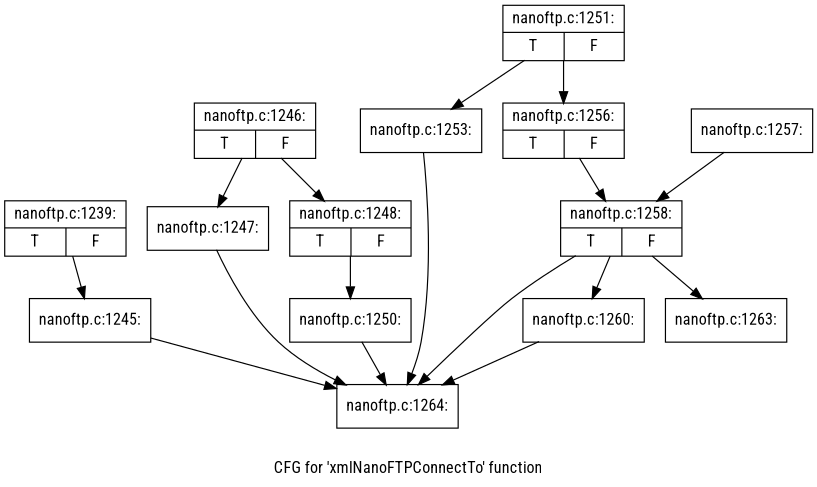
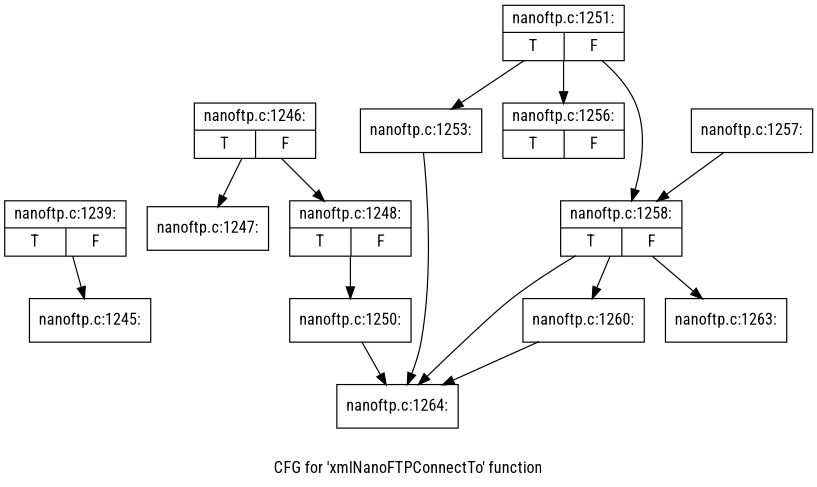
(589, 175) -> (640, 119)
(264, 326) -> none
(238, 362) -> none
